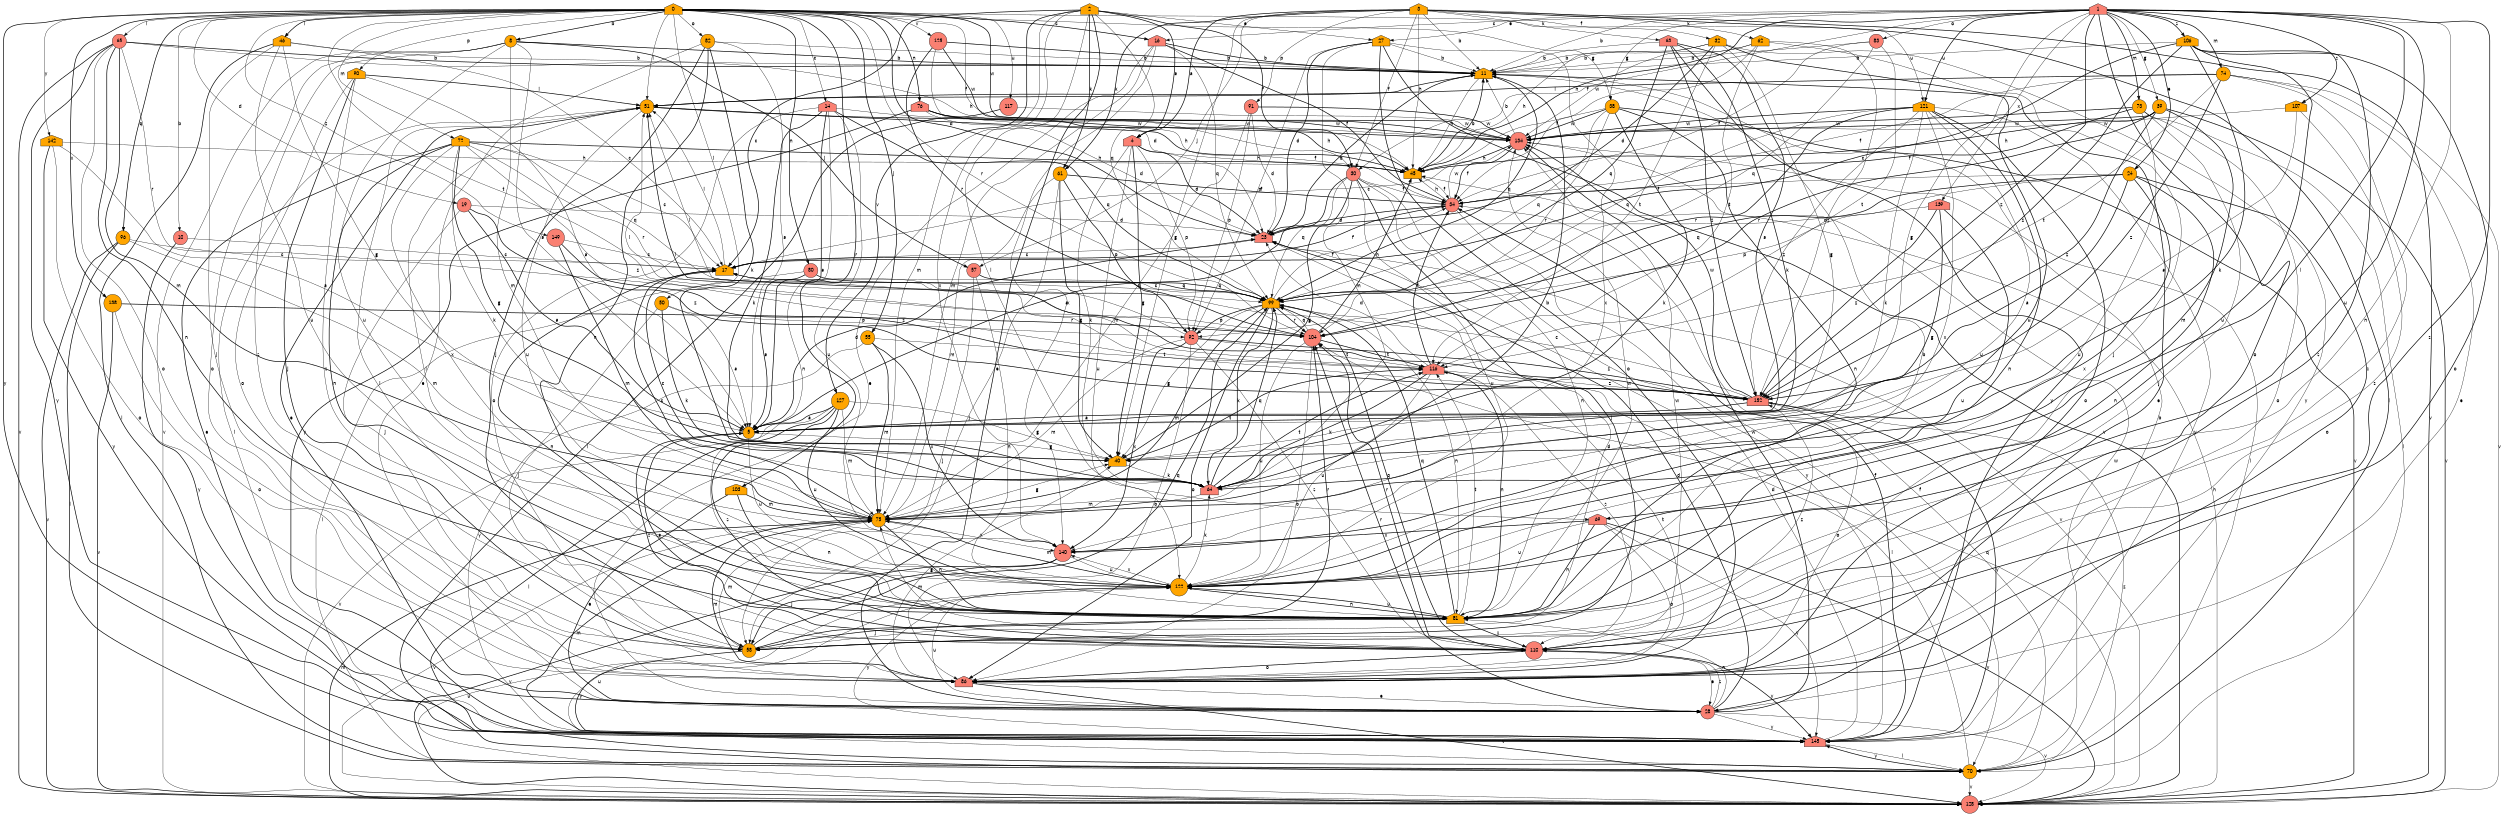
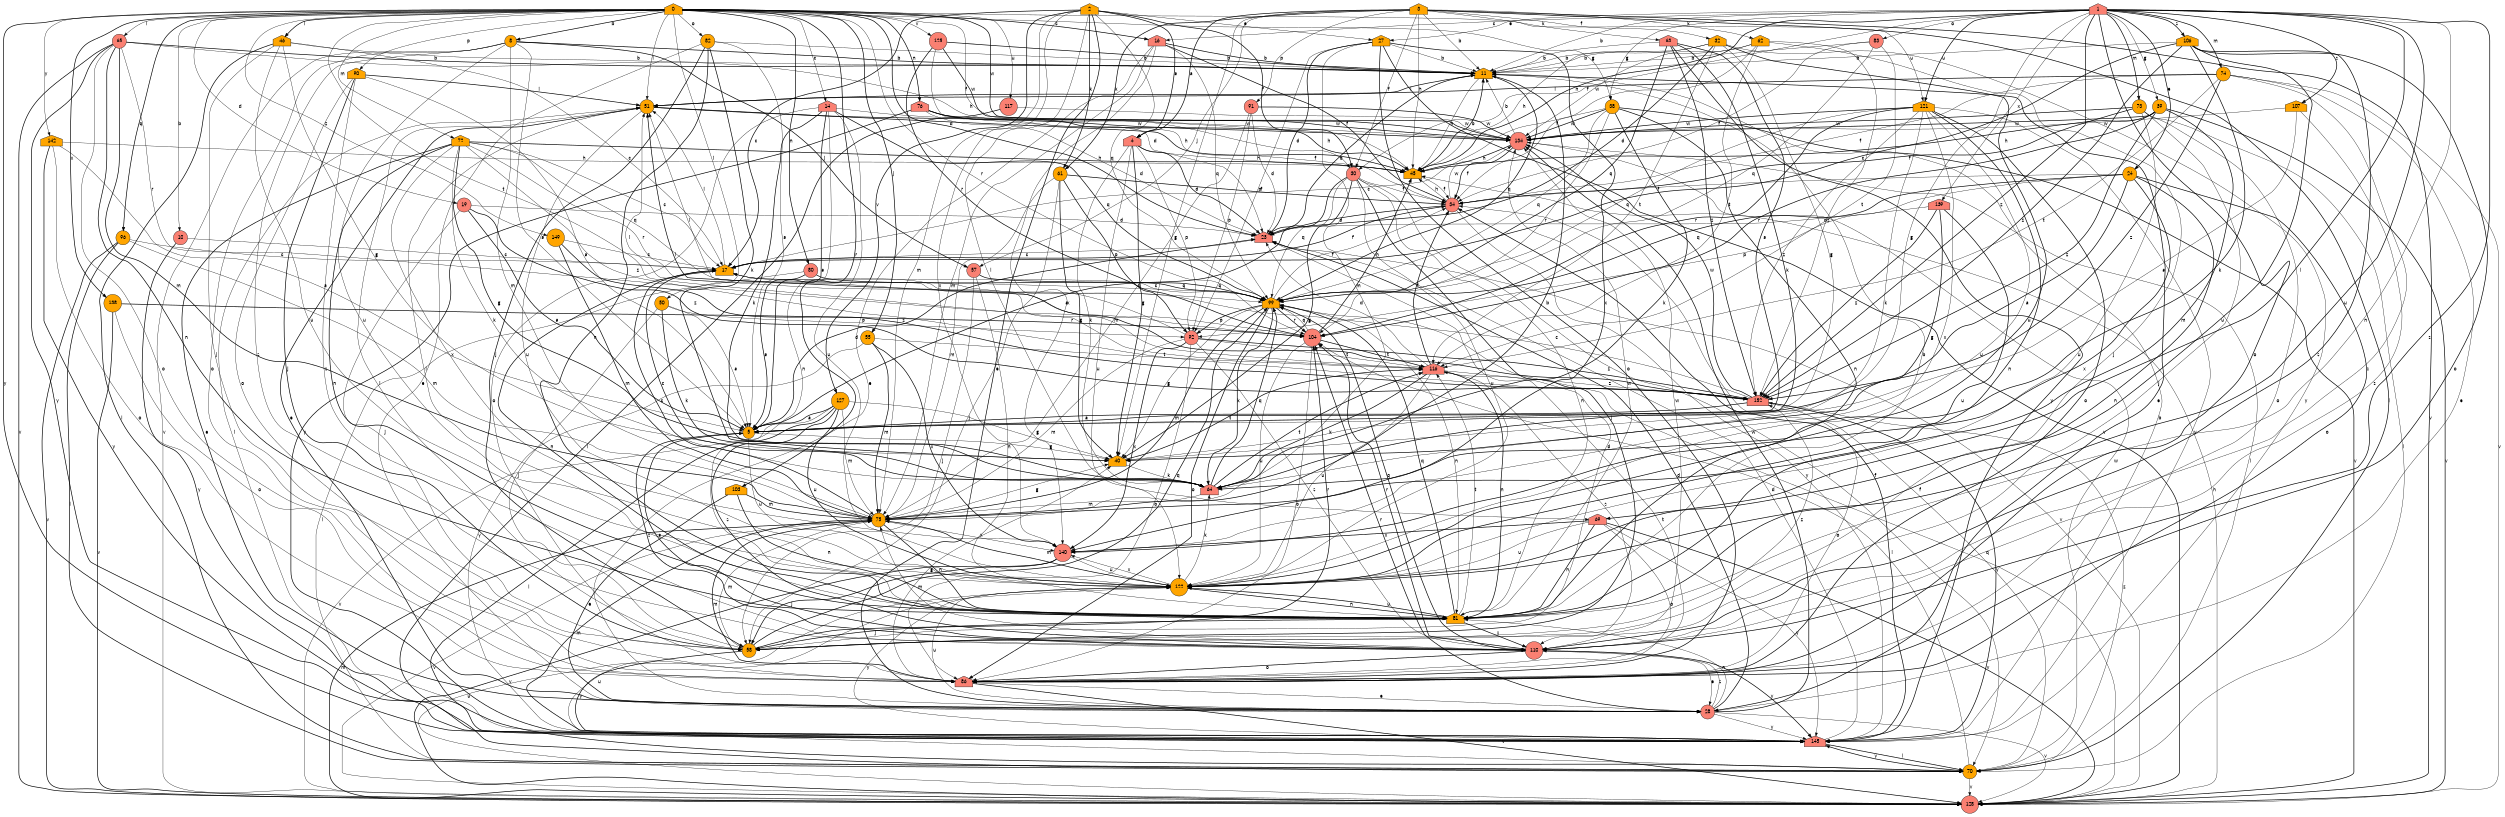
(556, 238) -> (556, 238)
(1586, 363) -> (1586, 363)
(1893, 757) -> (1893, 757)
